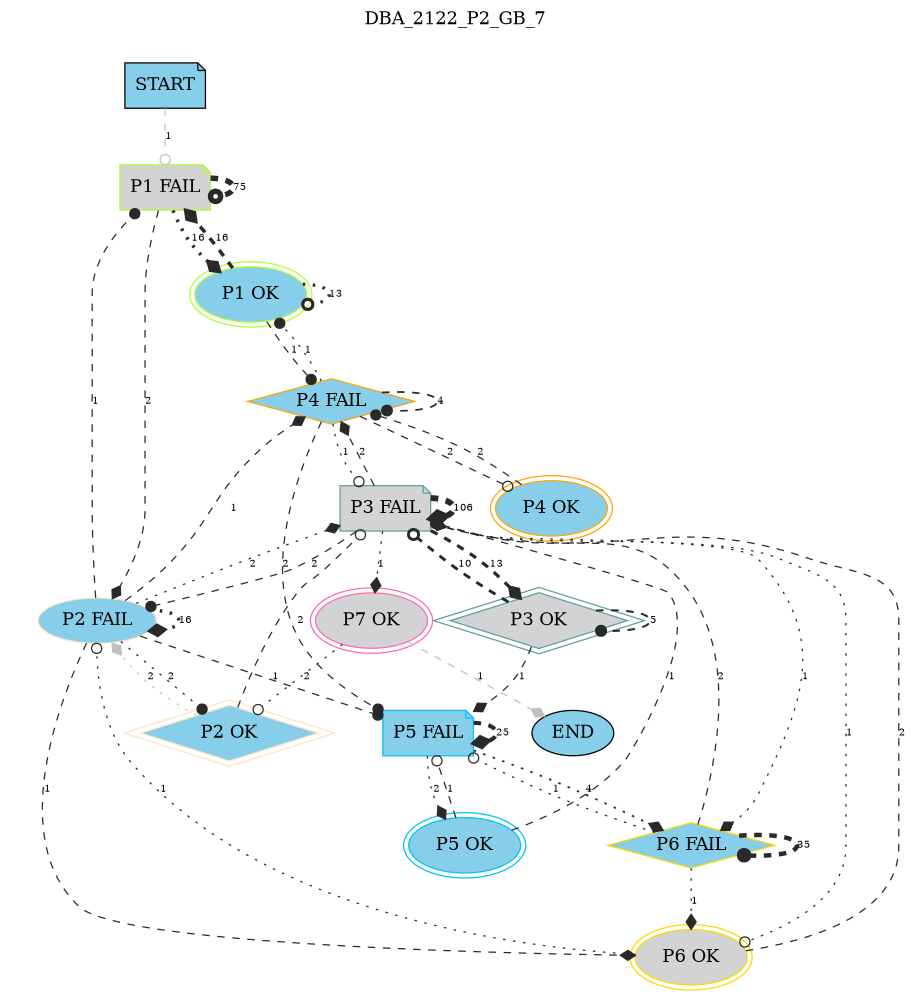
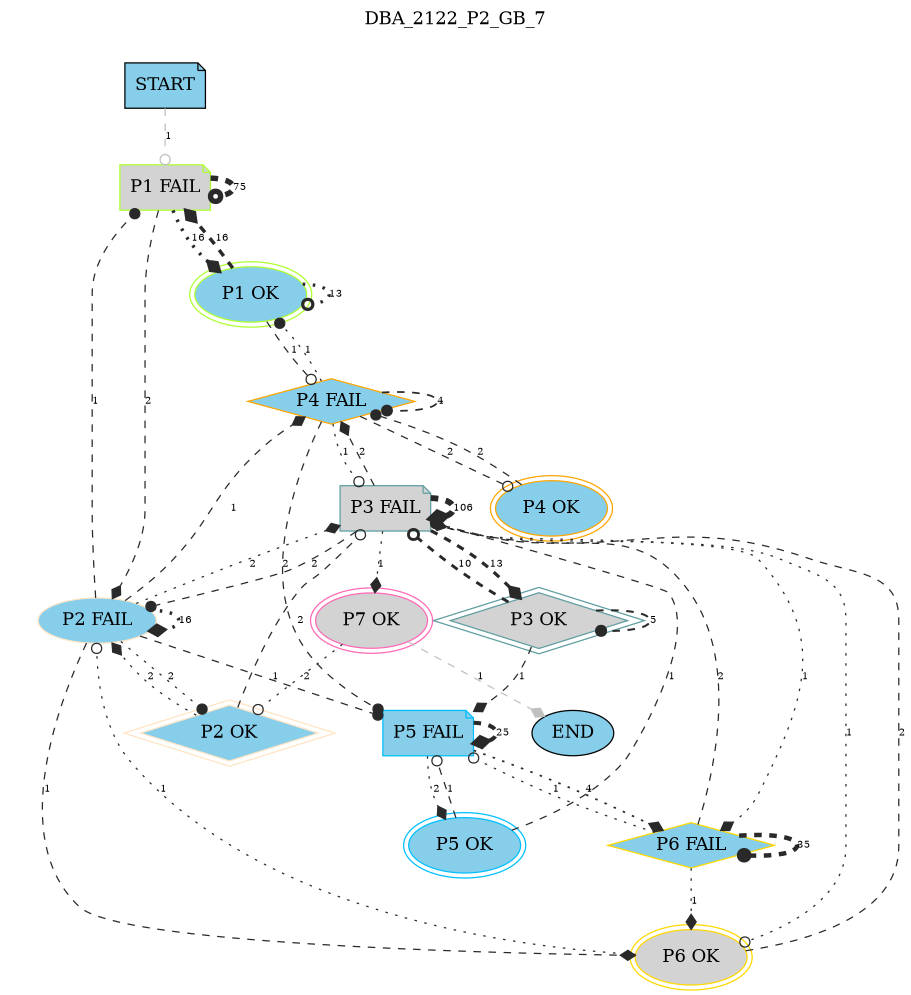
(286, 350) -> (286, 350)
(156, 689) -> (156, 689)
